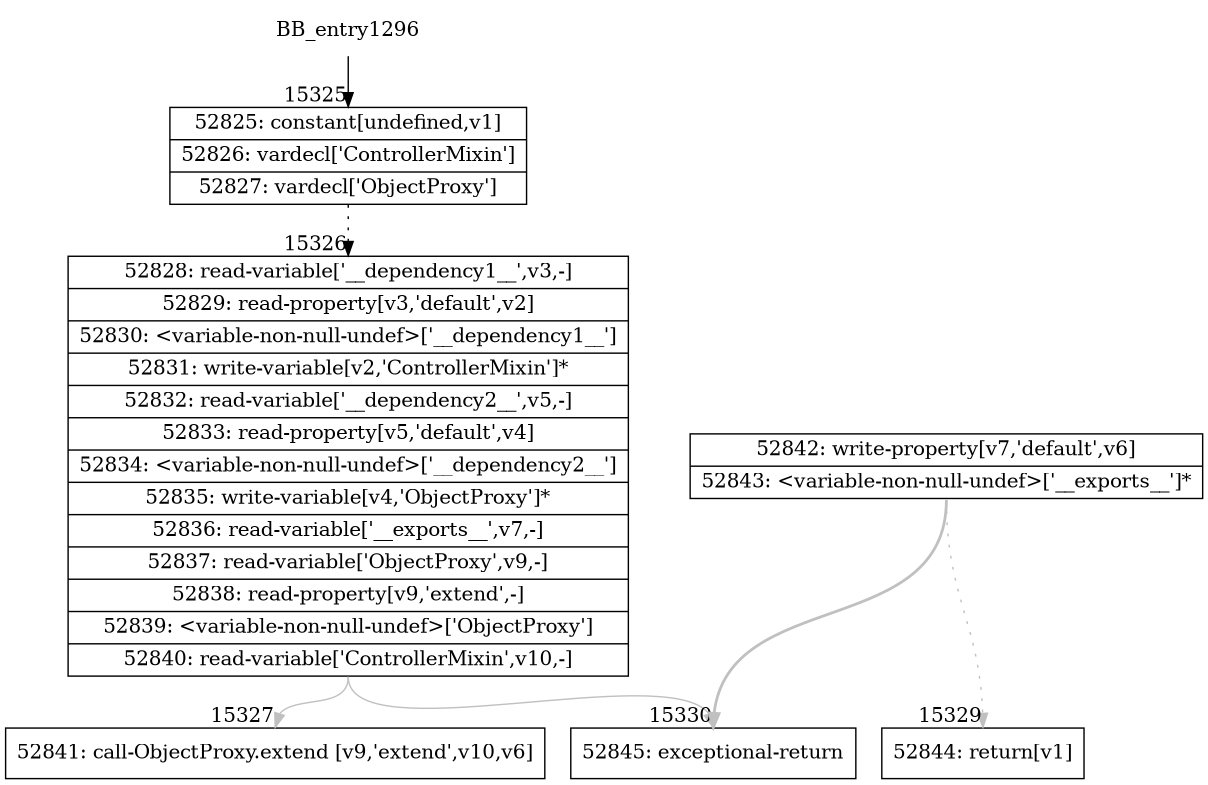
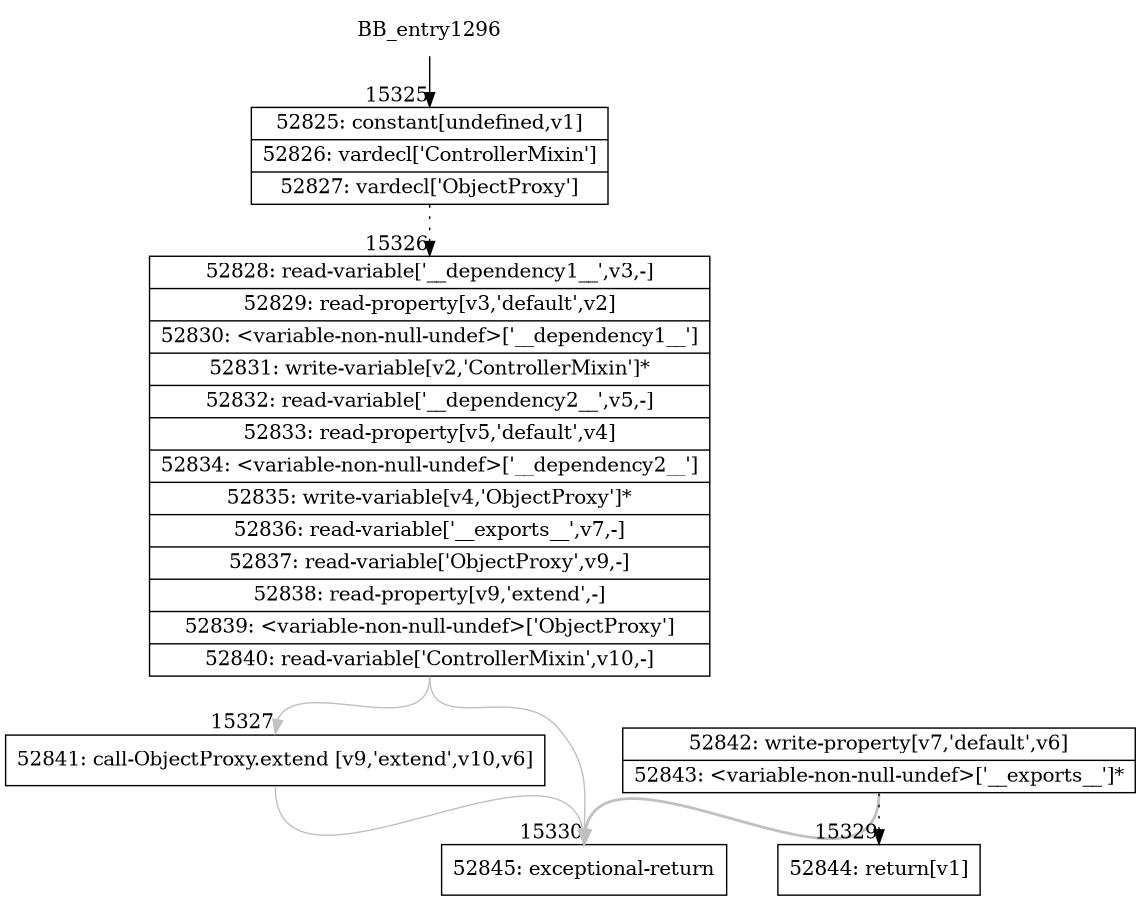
(963, 607) -> (879, 820)
none -> (423, 817)
